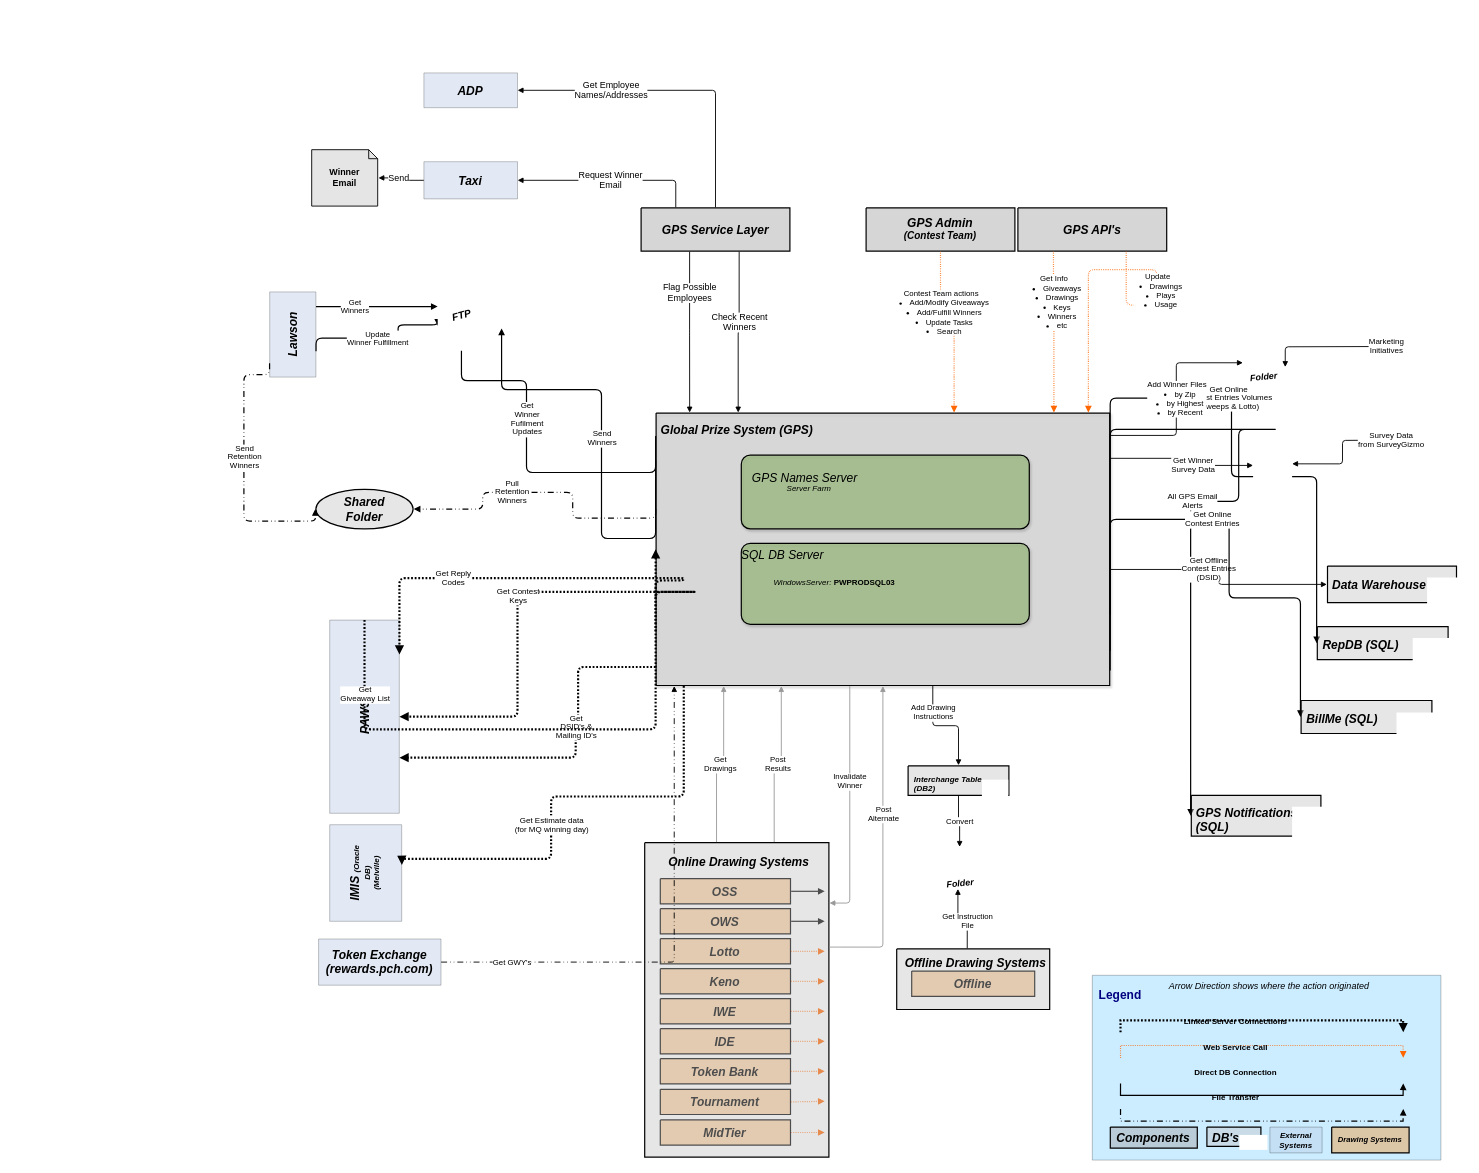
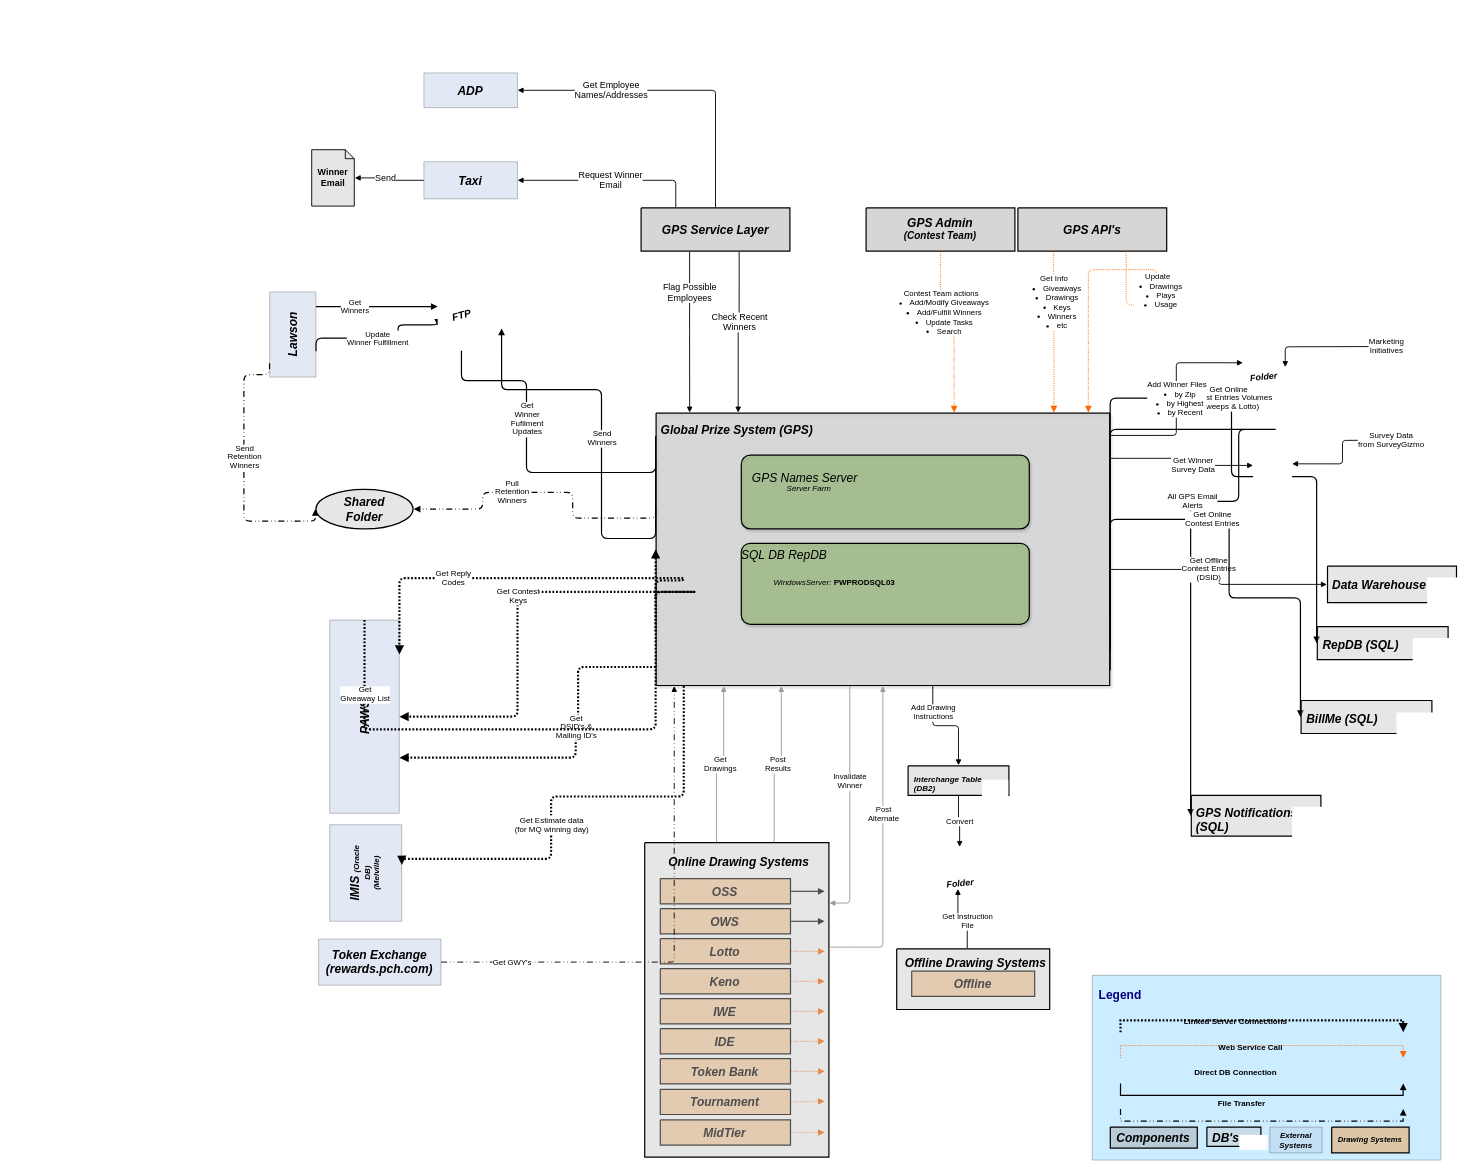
(345, 178) -> (333, 178)
(782, 555) -> (779, 555)
(1285, 987) -> none
(1236, 1047) -> (1251, 1047)
(1236, 1097) -> (1242, 1103)
